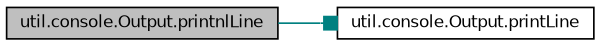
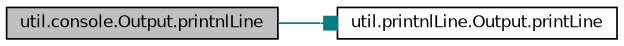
(466, 23) -> (477, 23)
